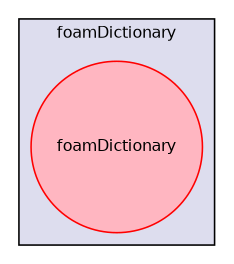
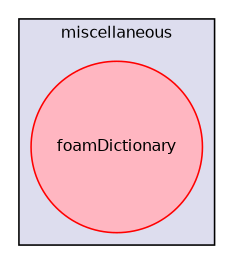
(117, 34) -> (117, 34)
